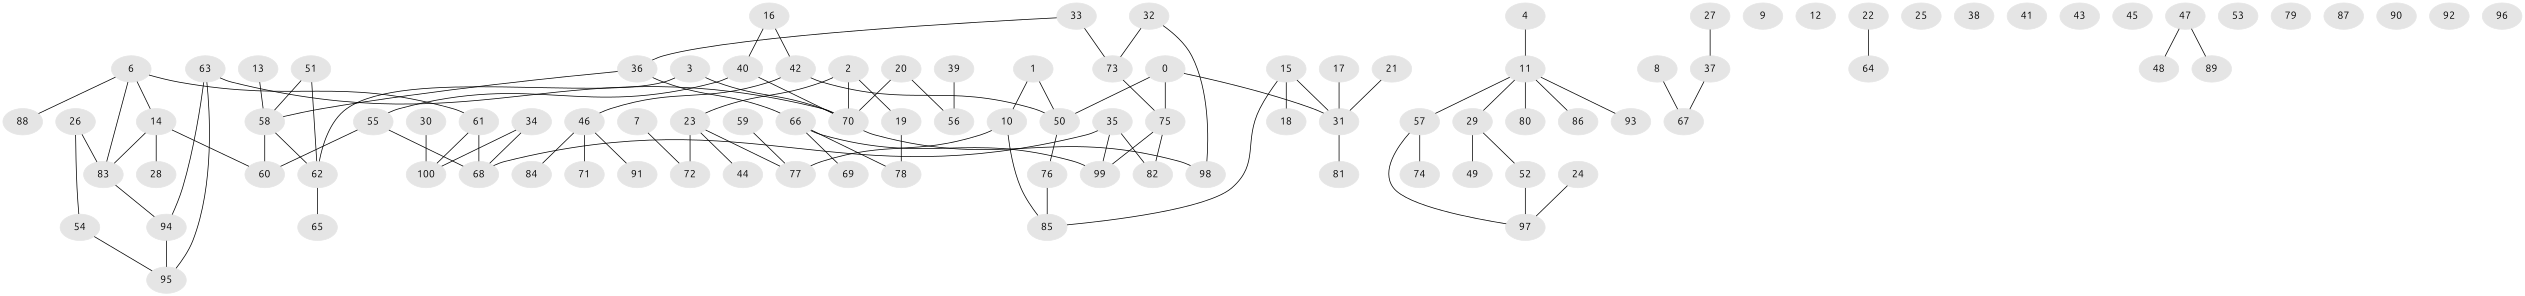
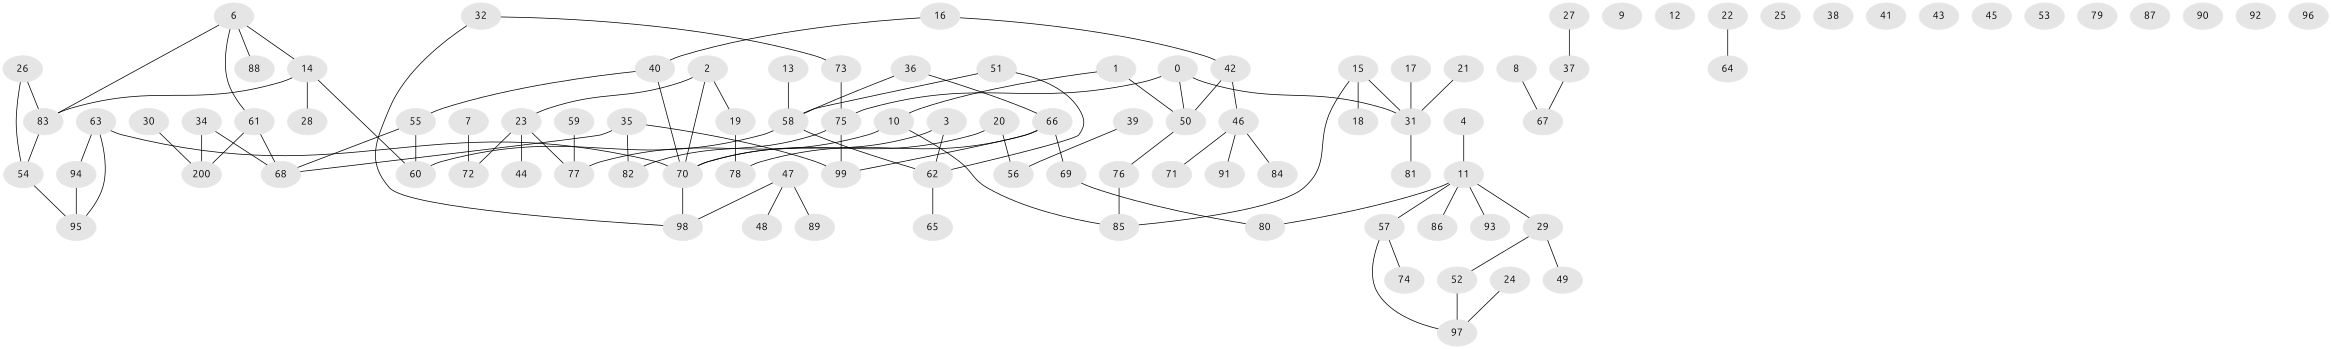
(1077, 16) -> none
(426, 175) -> (202, 175)
(135, 201) -> (33, 148)
none -> (736, 201)
none -> (1163, 207)
